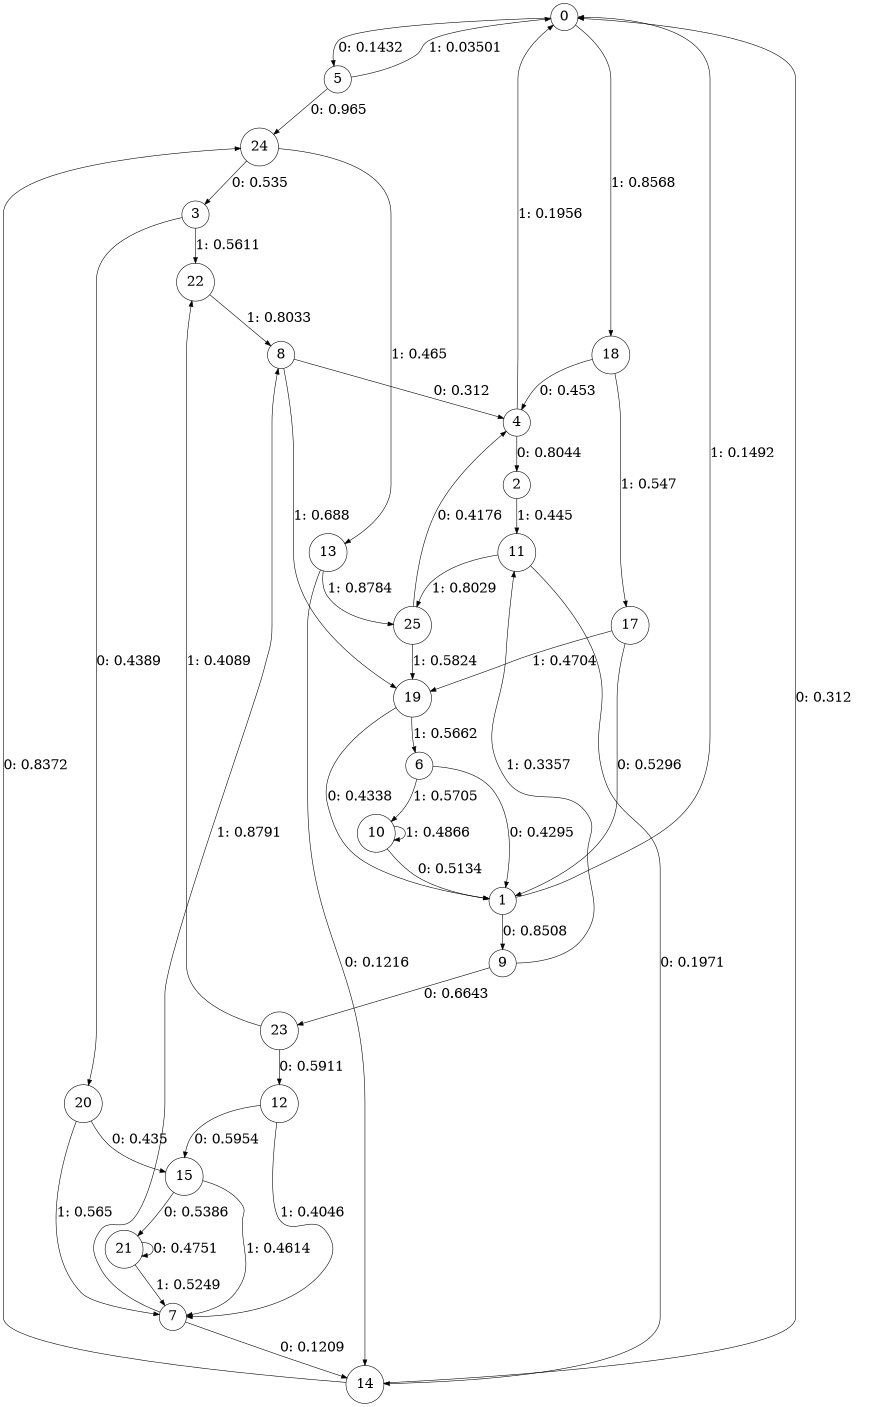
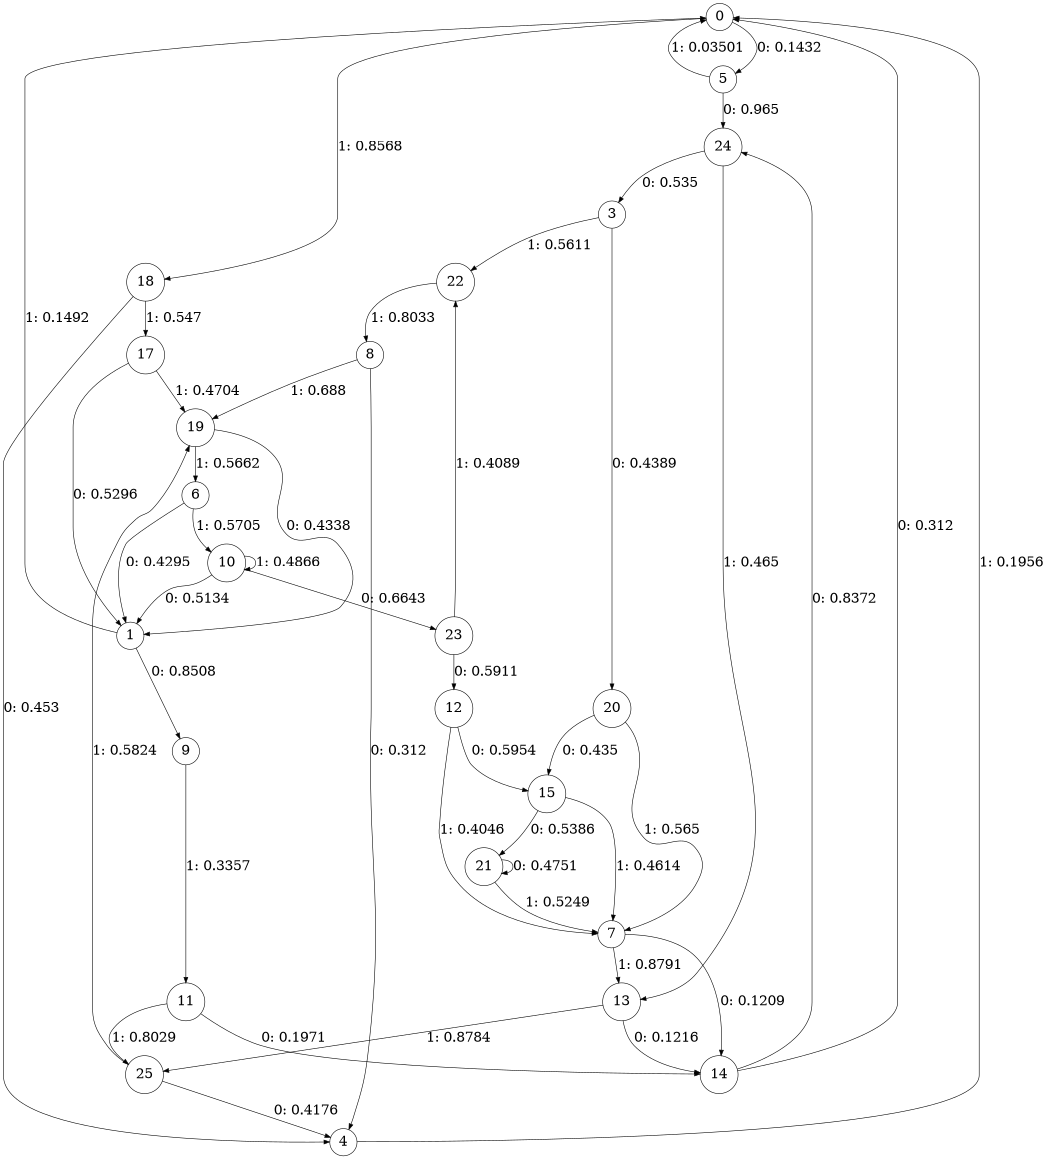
(517, 485) -> none
(198, 872) -> (616, 963)
(396, 996) -> (337, 598)
